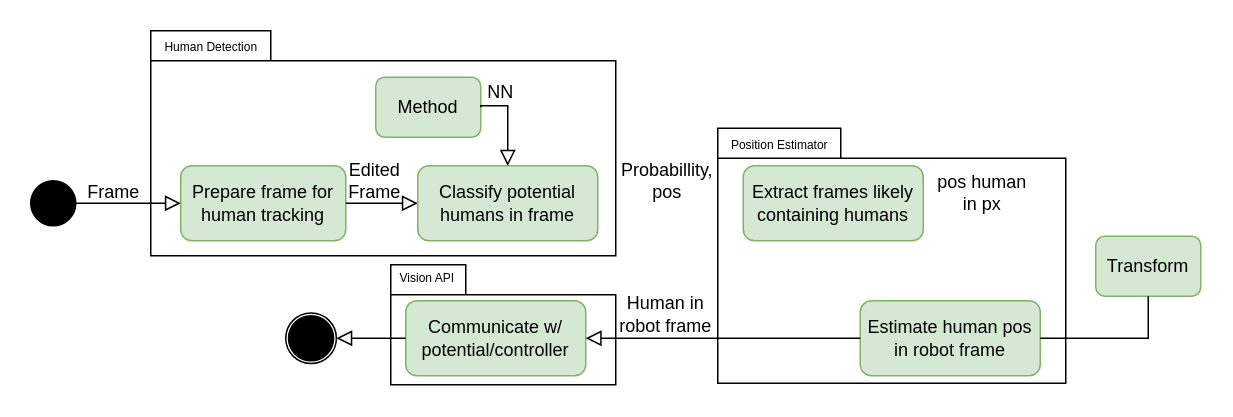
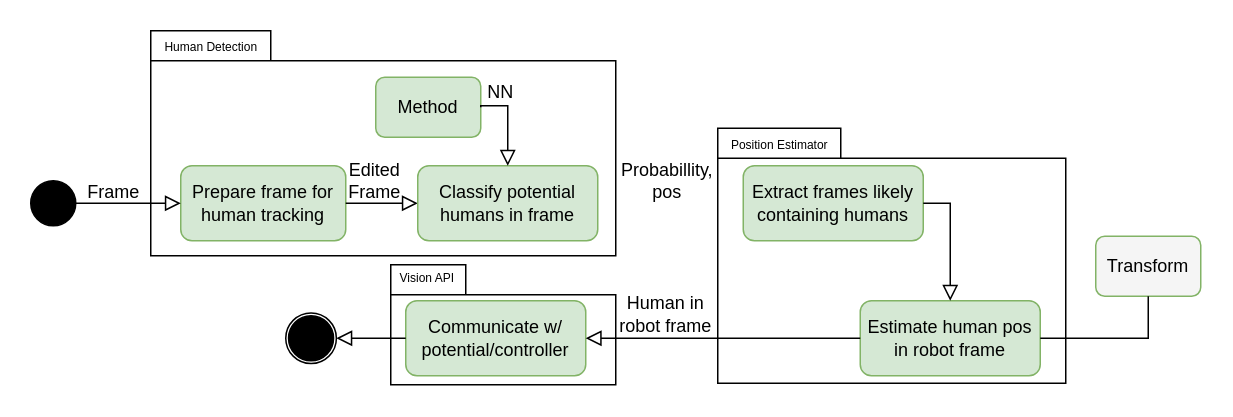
(982, 193) -> none
none -> (950, 230)
(1148, 266) -> (1148, 266)
